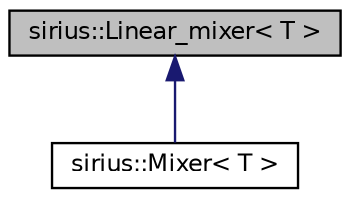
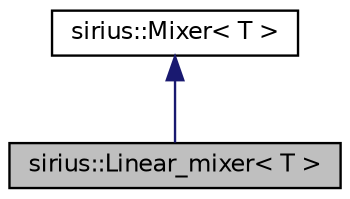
(175, 112) -> (175, 112)
